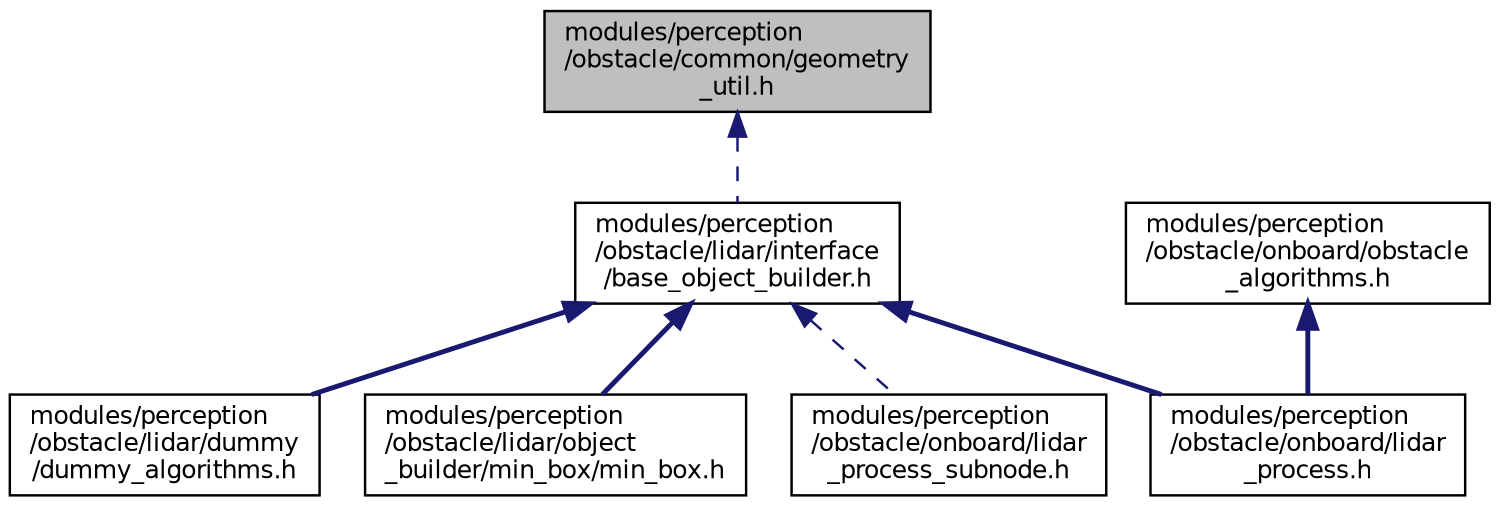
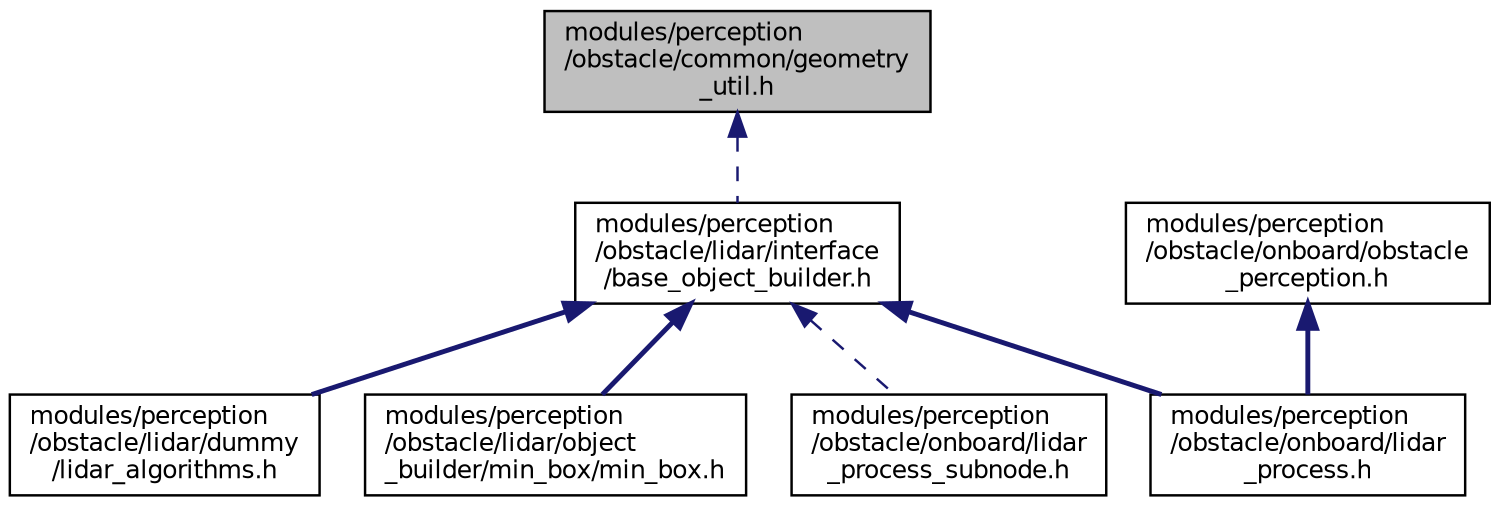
(1308, 253) -> (1308, 253)
(165, 445) -> (165, 445)
